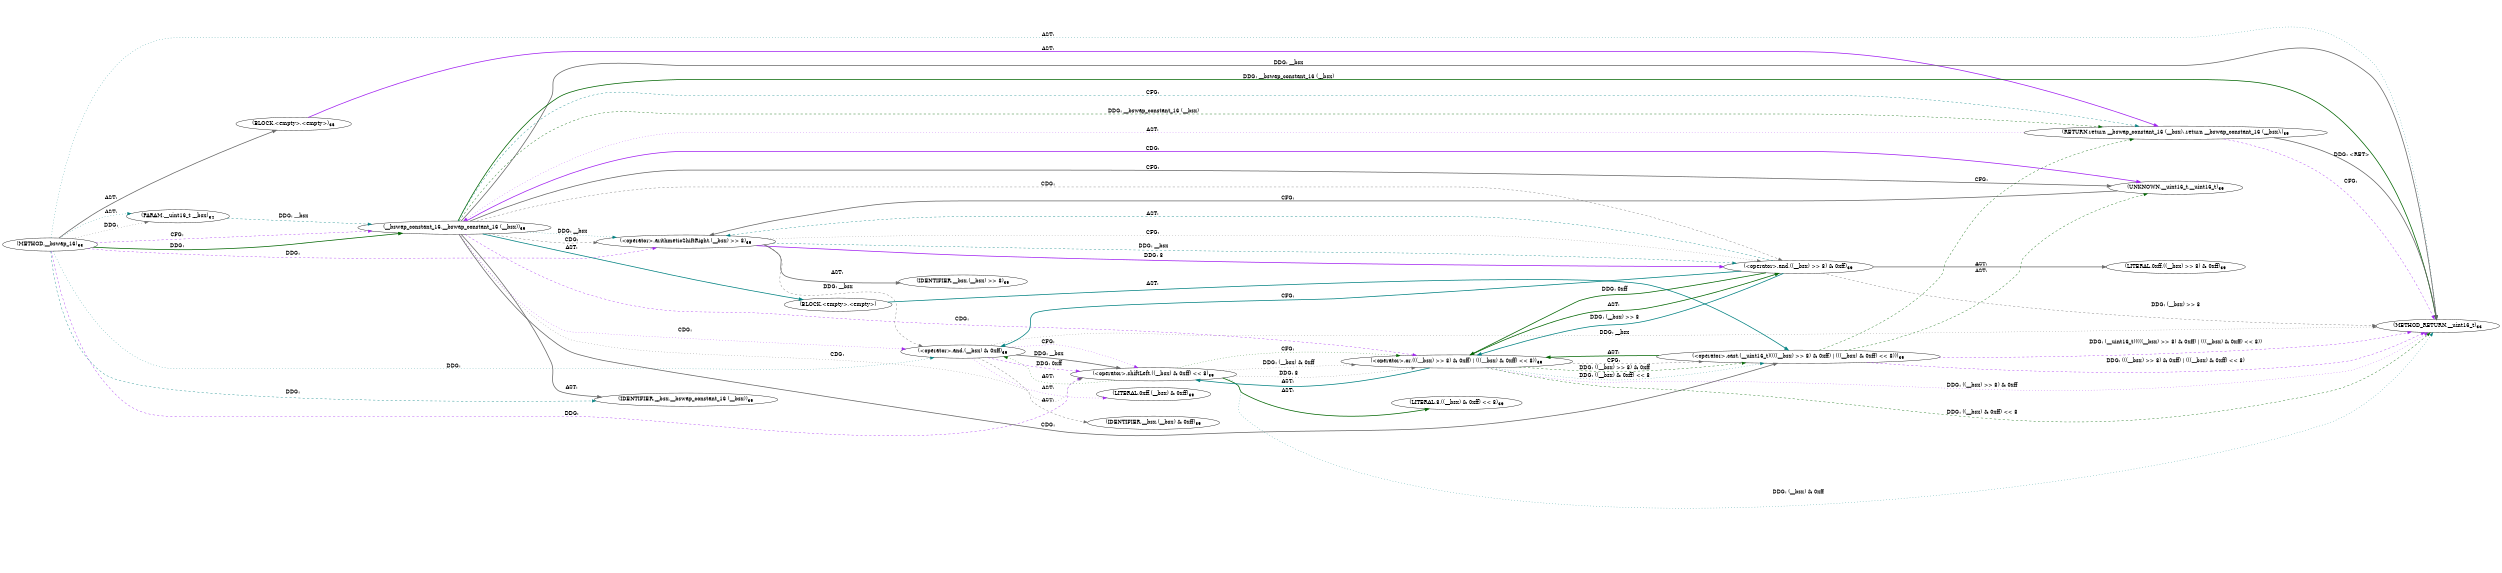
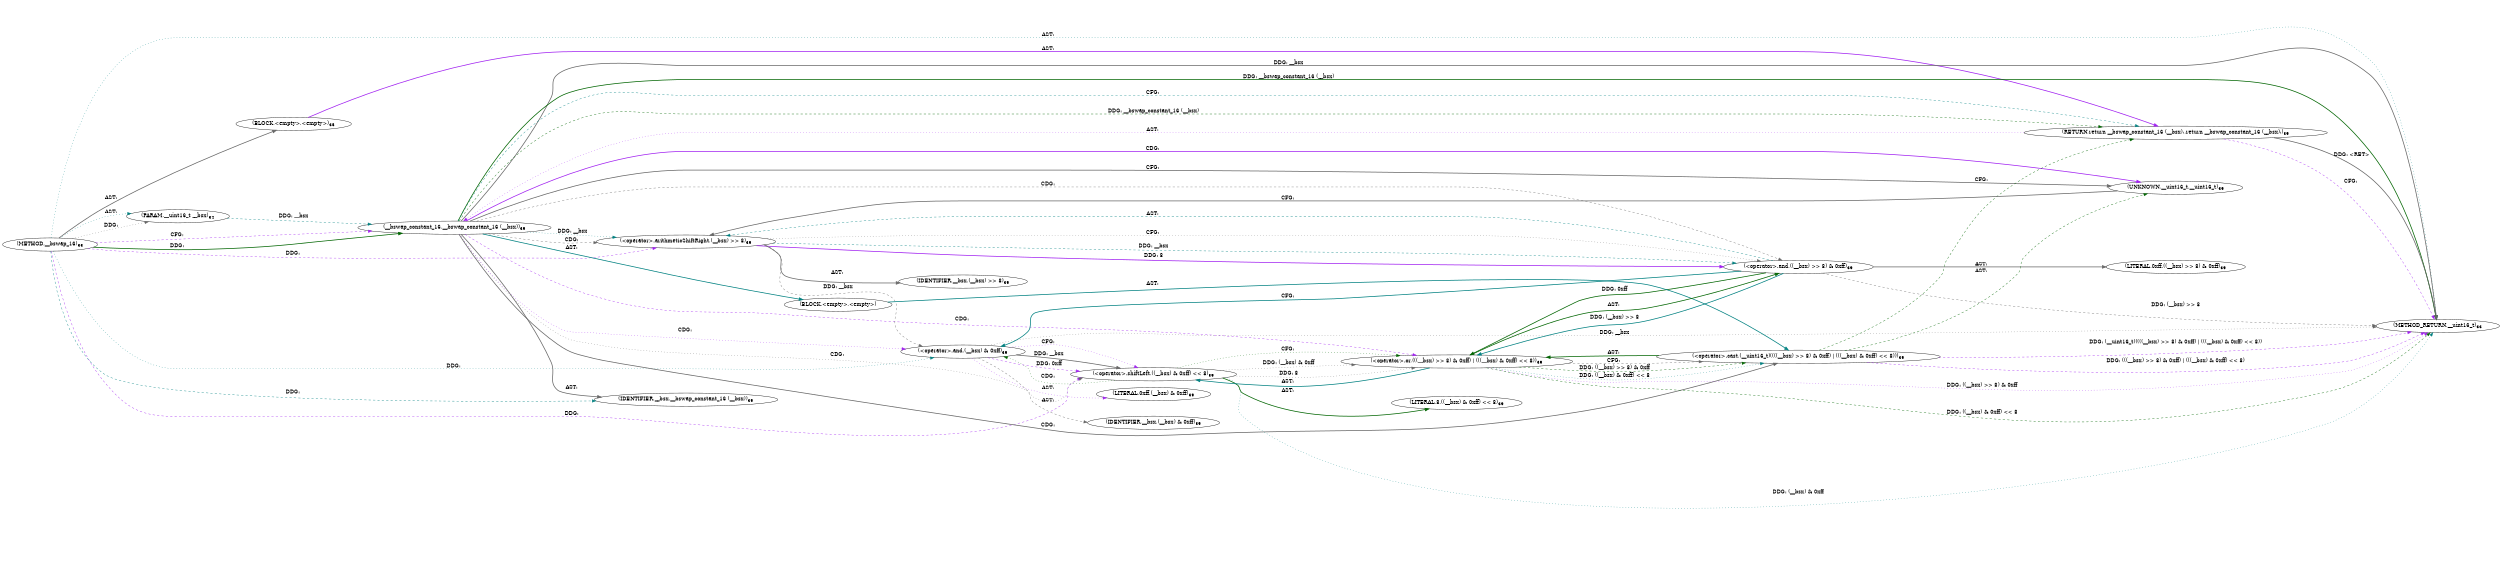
(1049, 376) -> (1049, 376)
